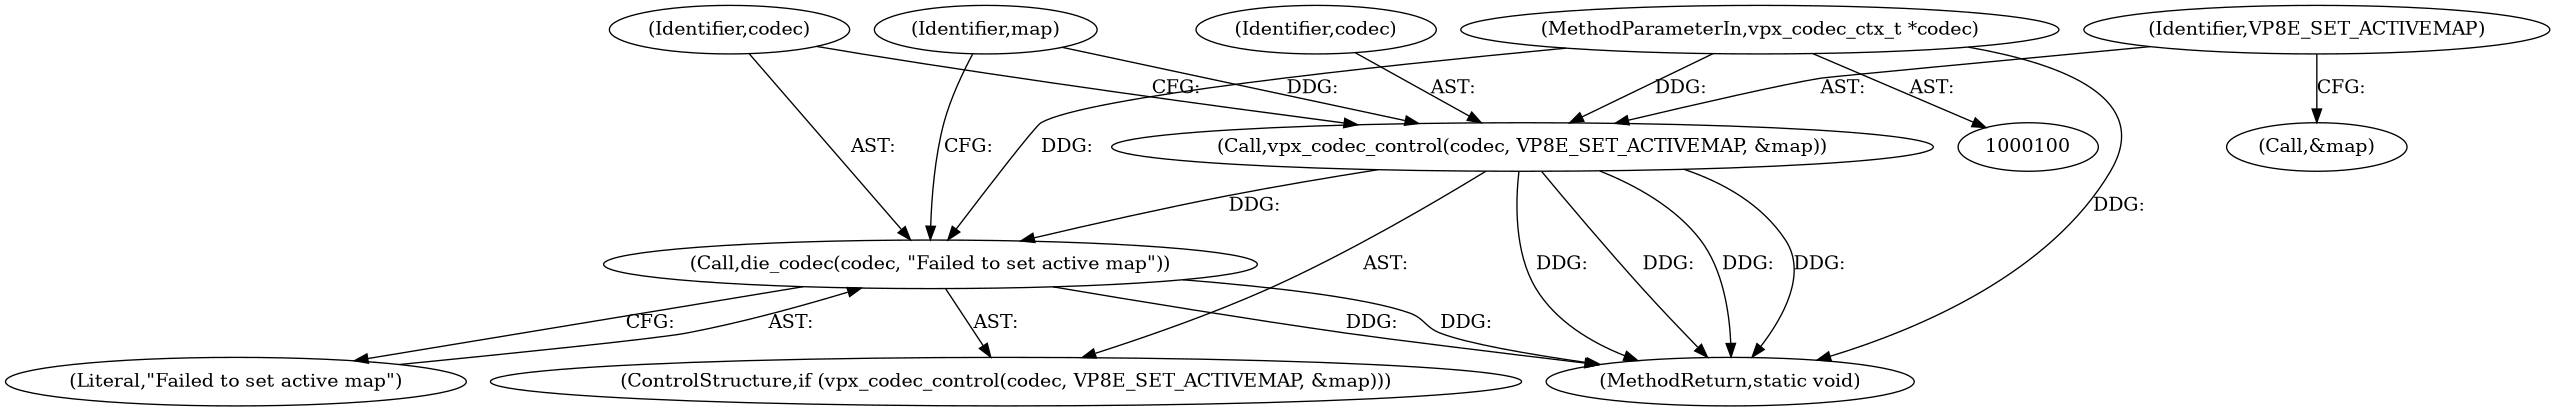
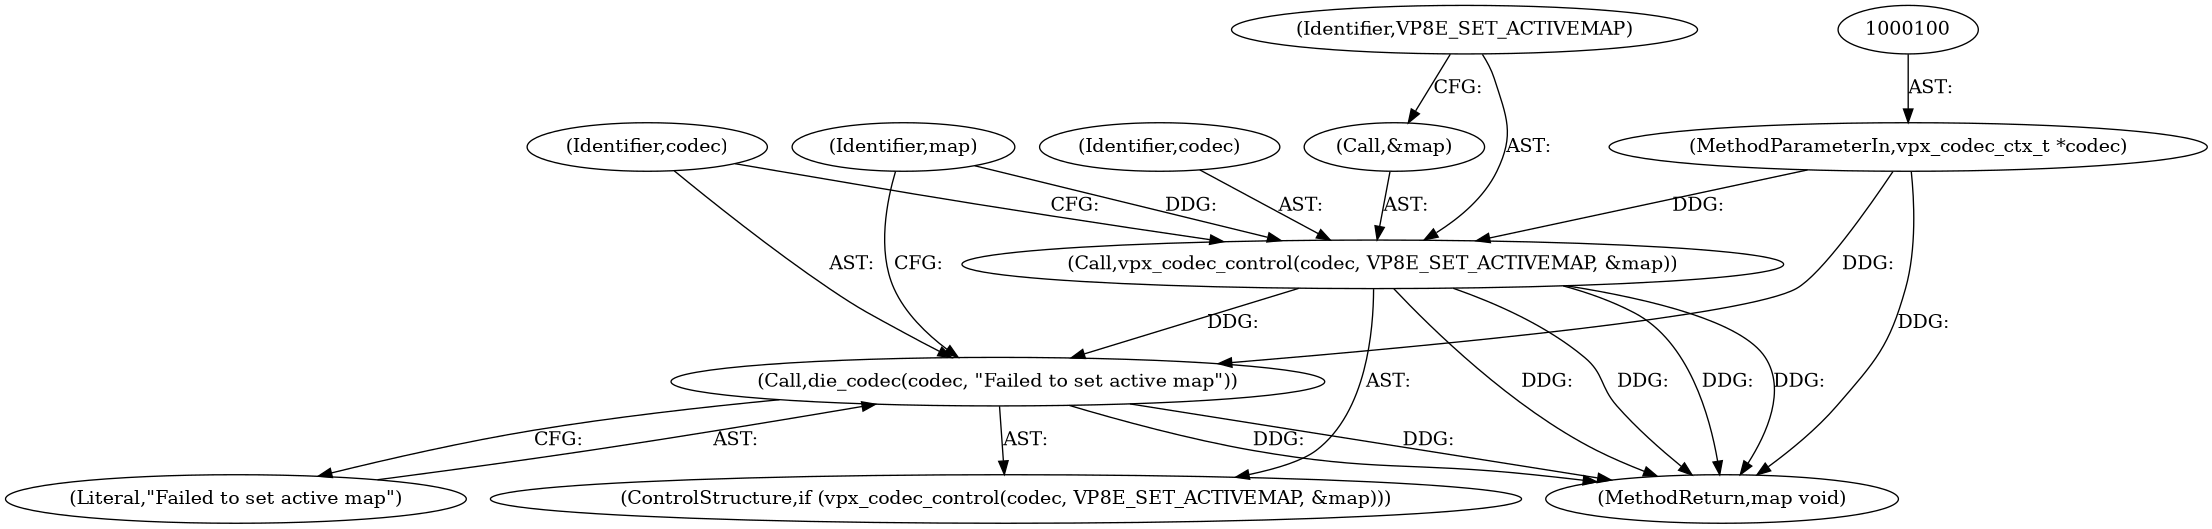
(1893, 88) -> (1908, 82)
none -> (1385, 199)
(1730, 382) -> (1722, 499)
